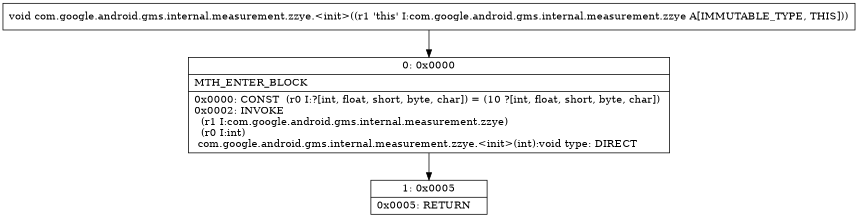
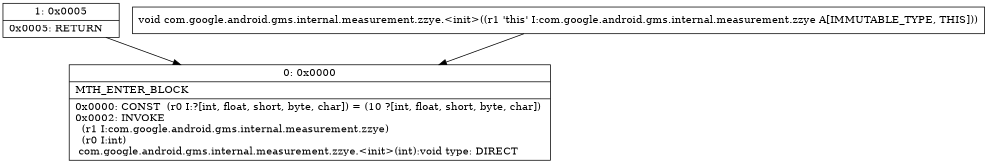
(429, 163) -> (140, 50)
